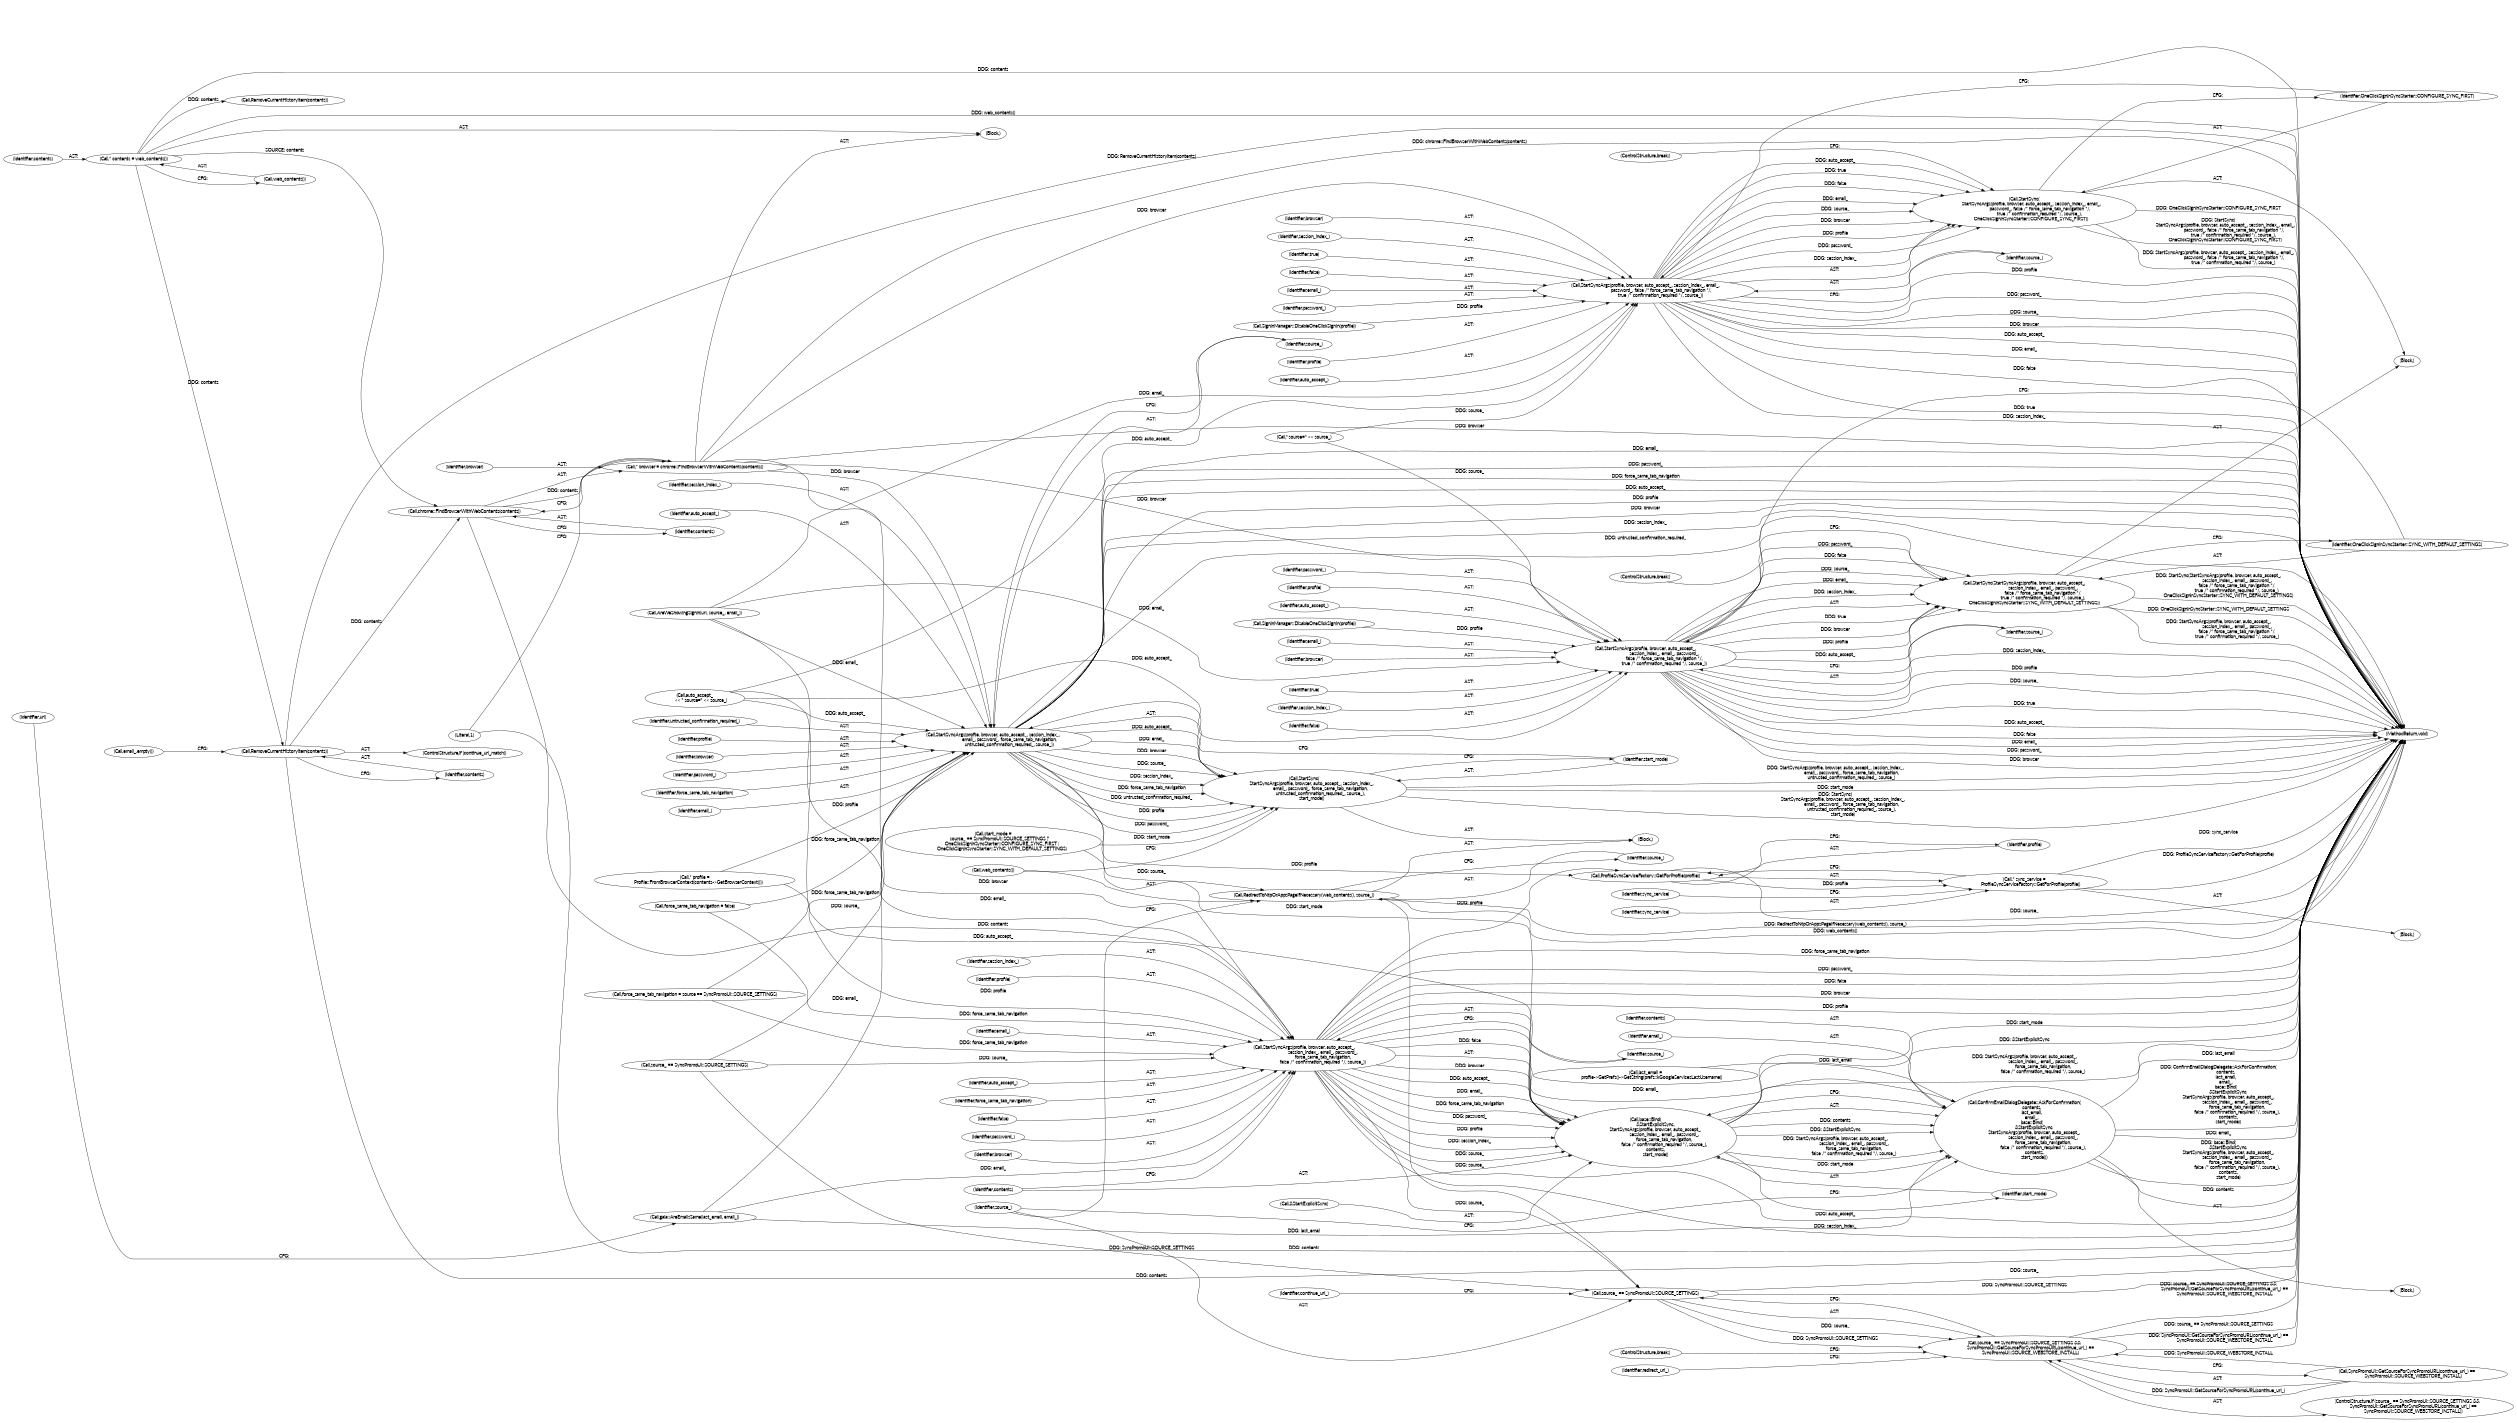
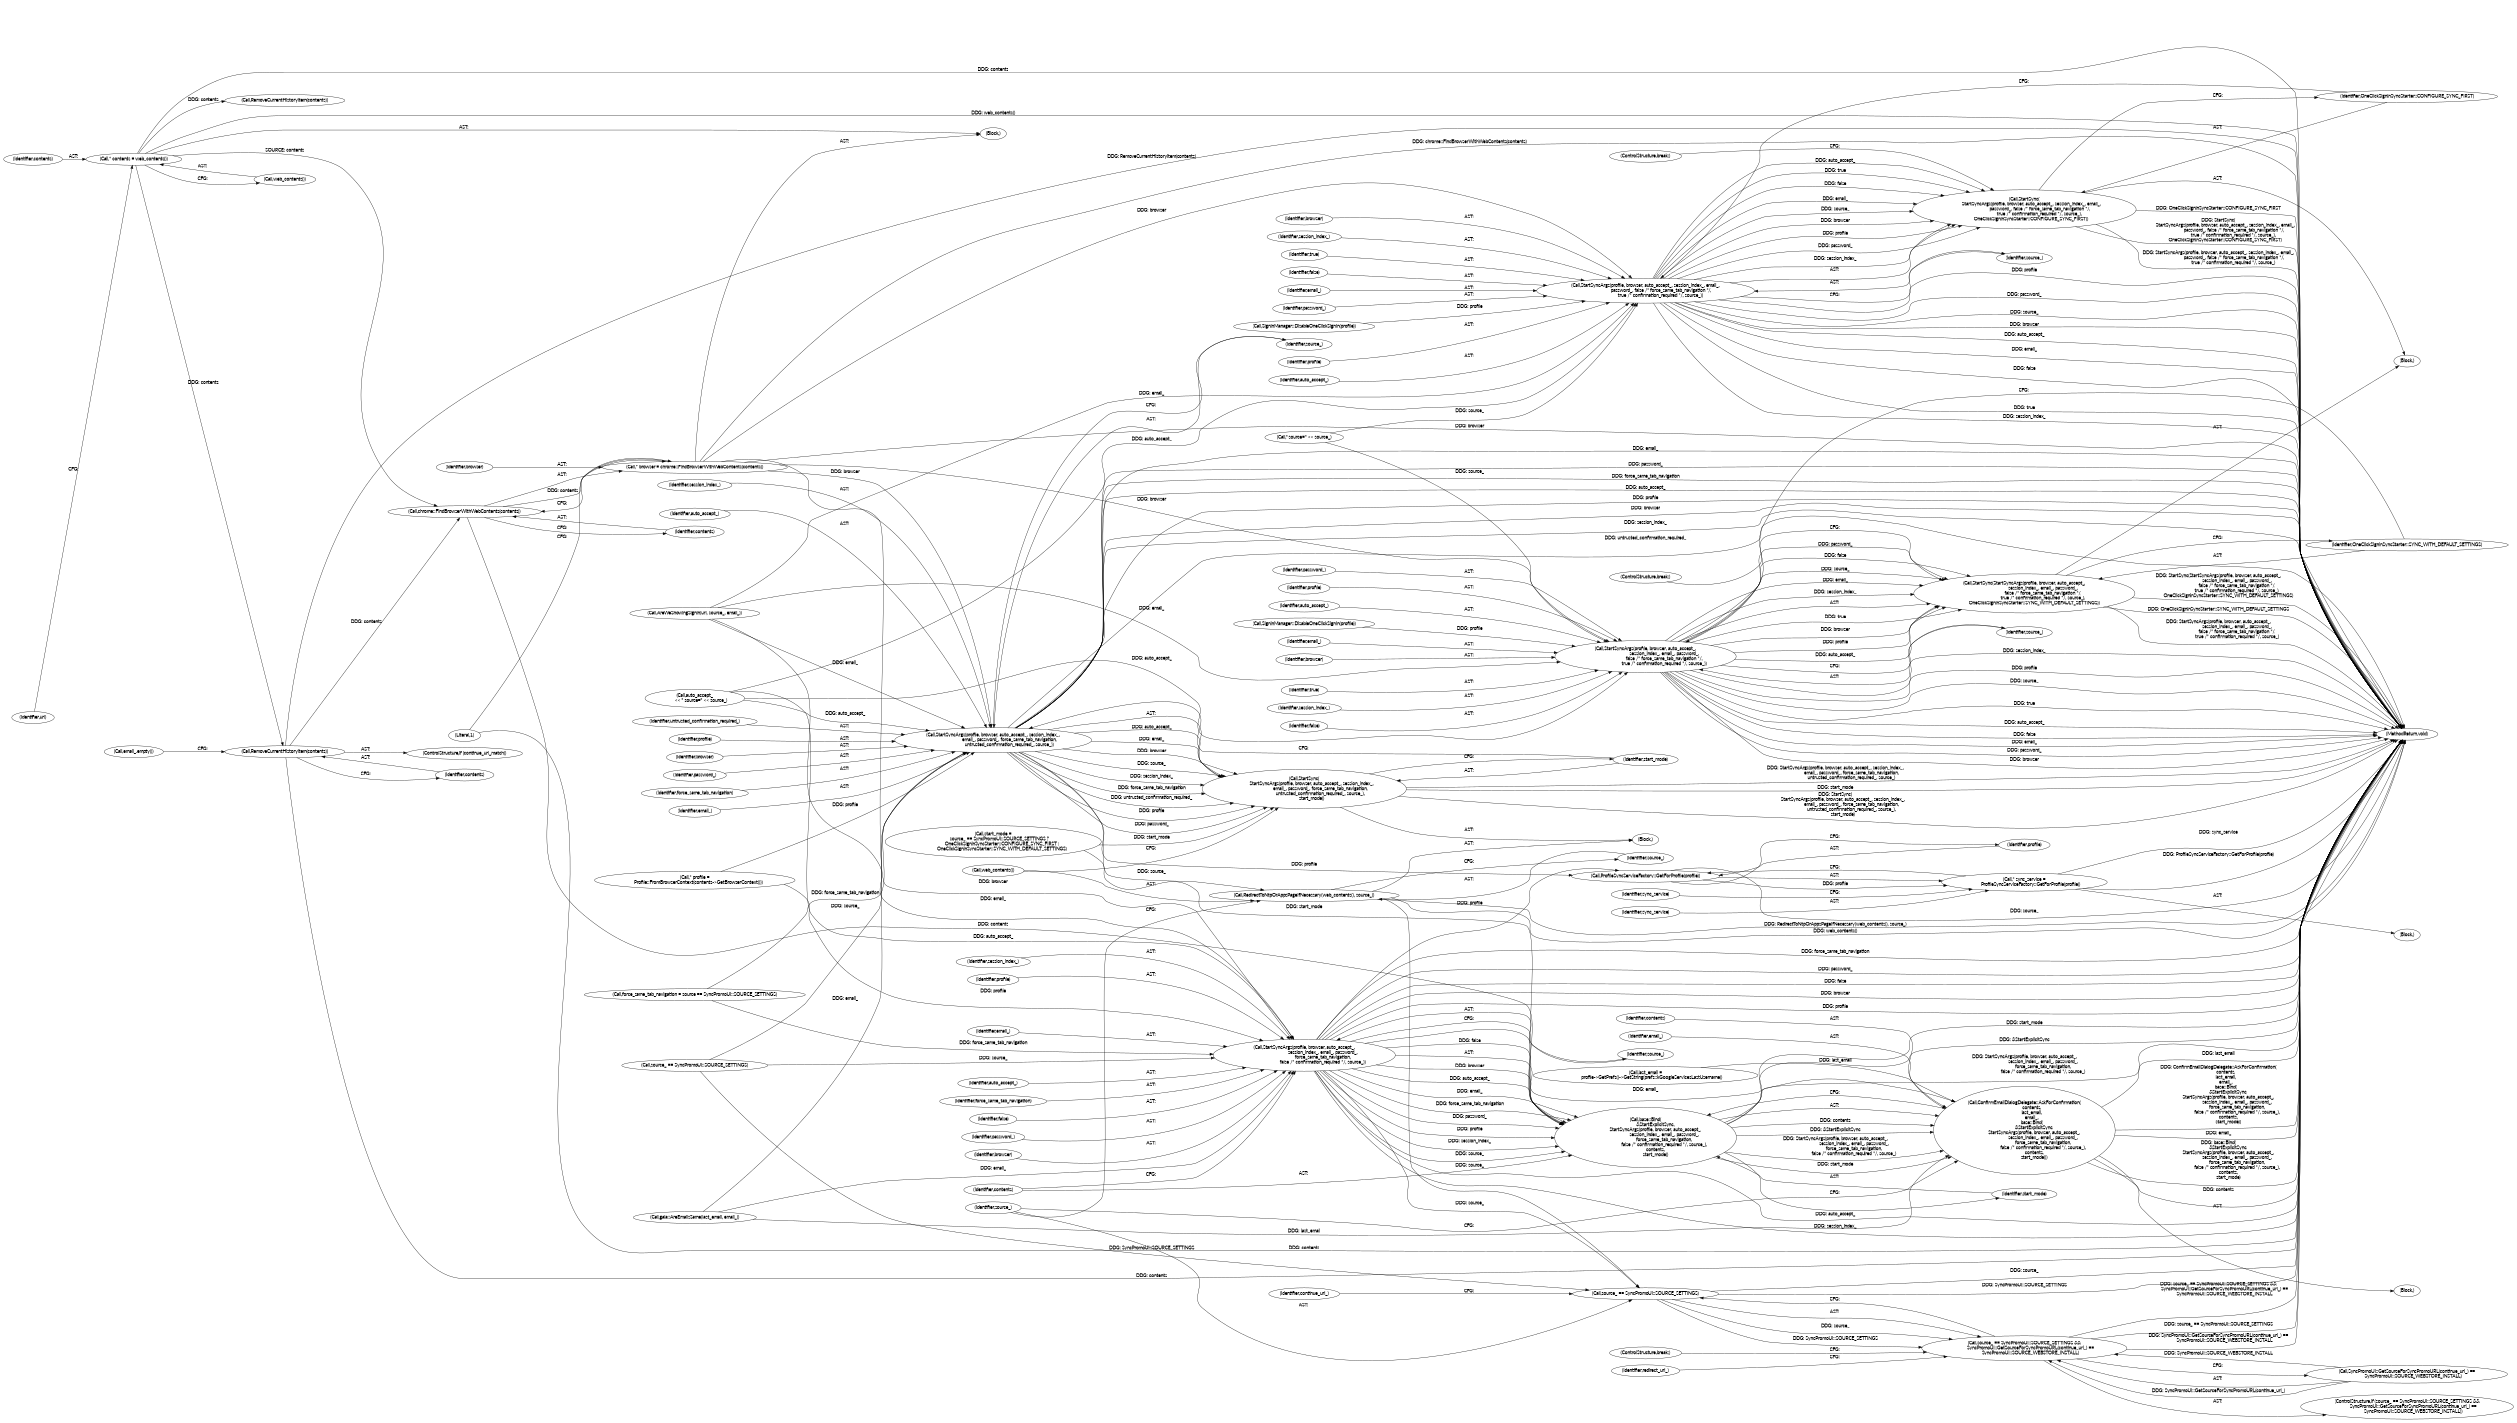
(695, 906) -> none
(1304, 1204) -> none
(130, 1256) -> (83, 440)
